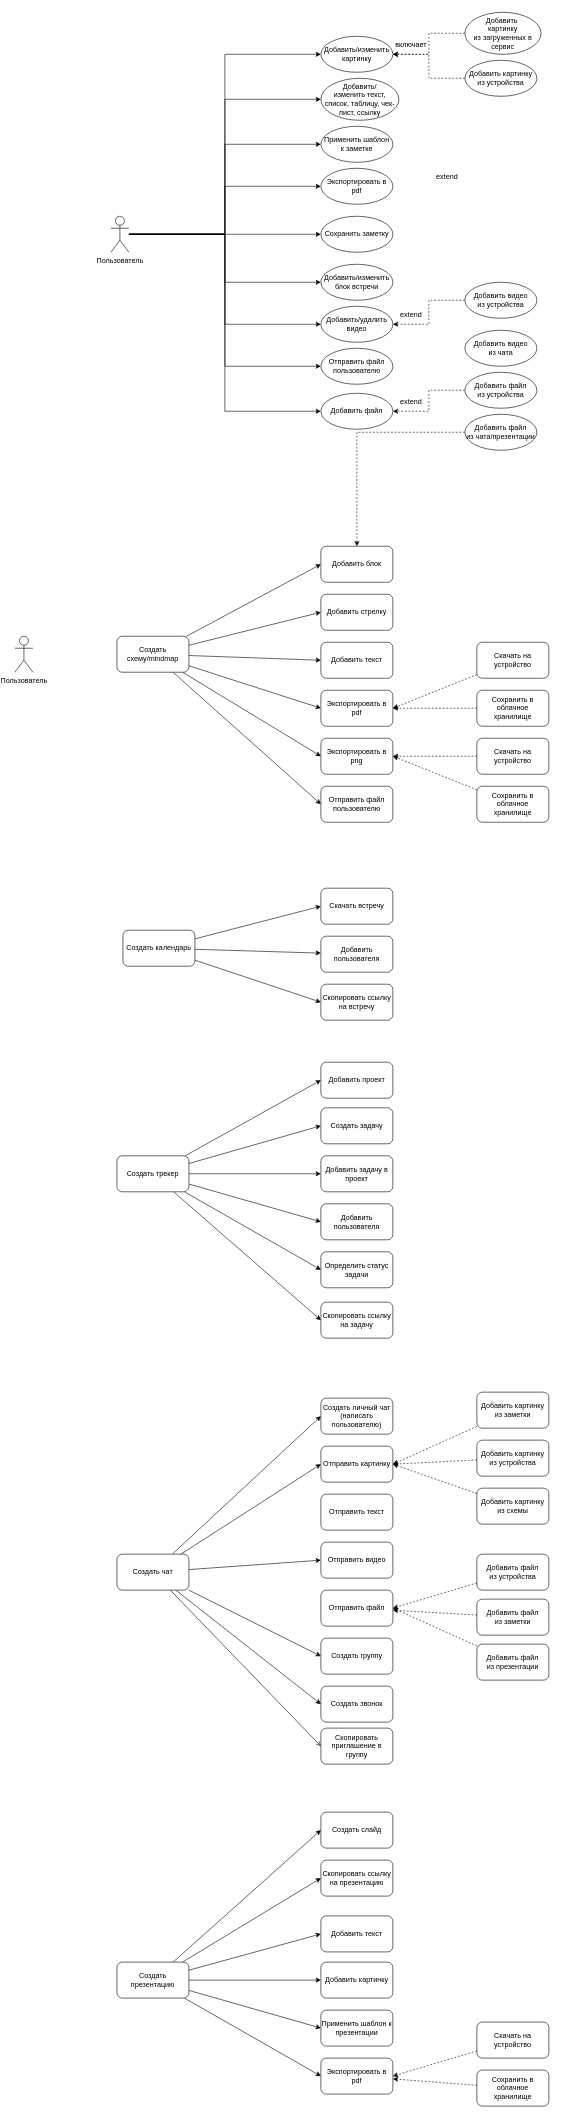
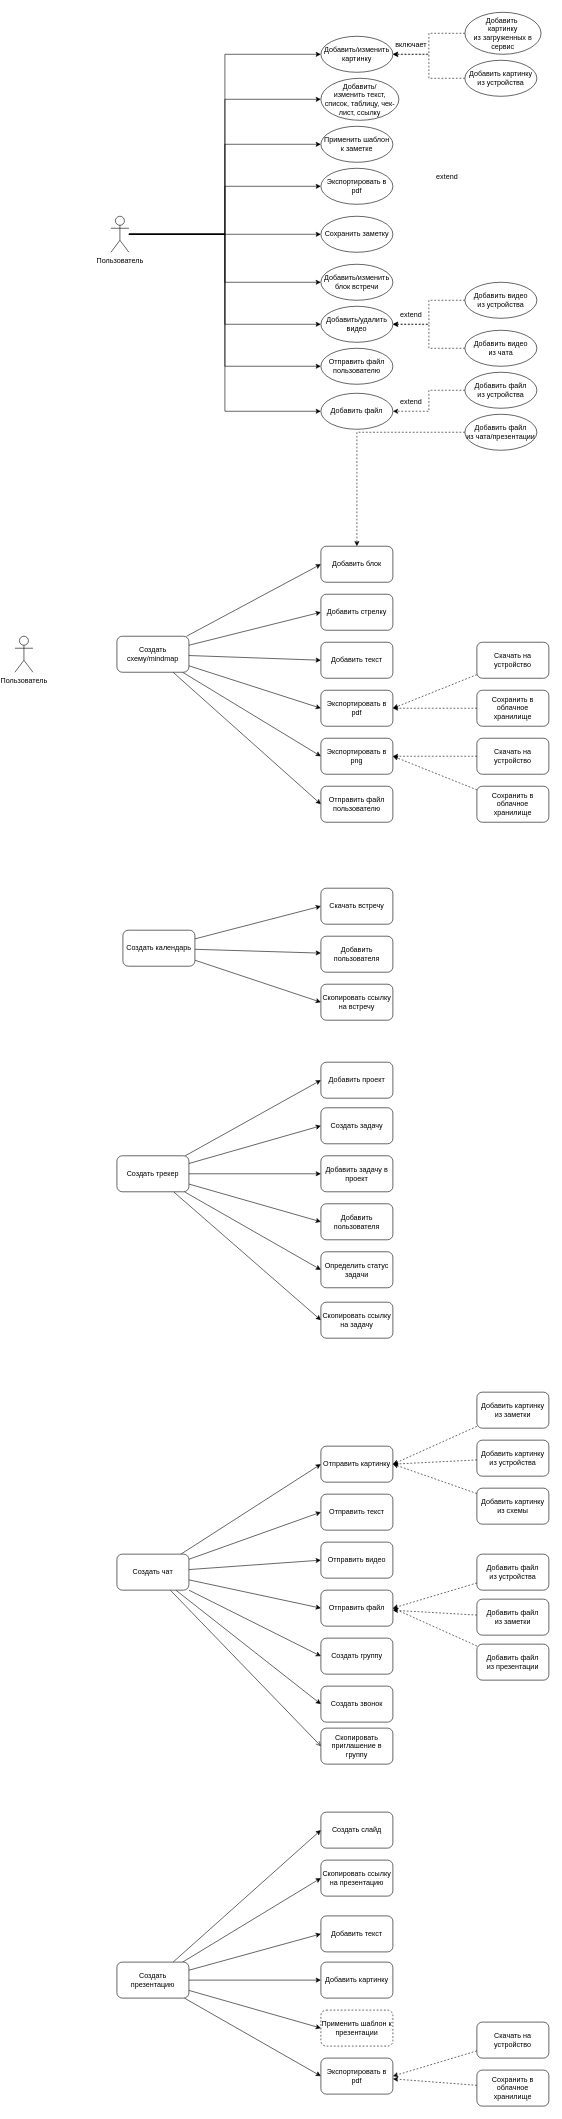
none -> (436, 348)
(357, 1416) -> none
none -> (253, 1537)
(180, 1547) -> none
none -> (252, 1594)
(357, 2028) -> (357, 2028)
